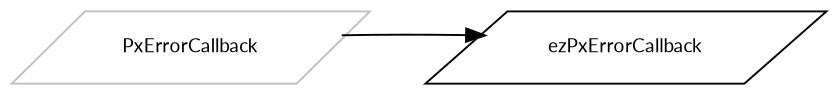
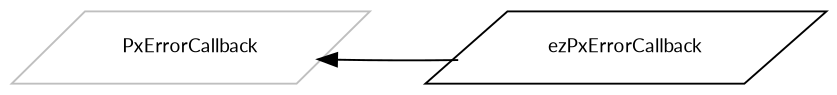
(404, 35) -> (398, 60)
